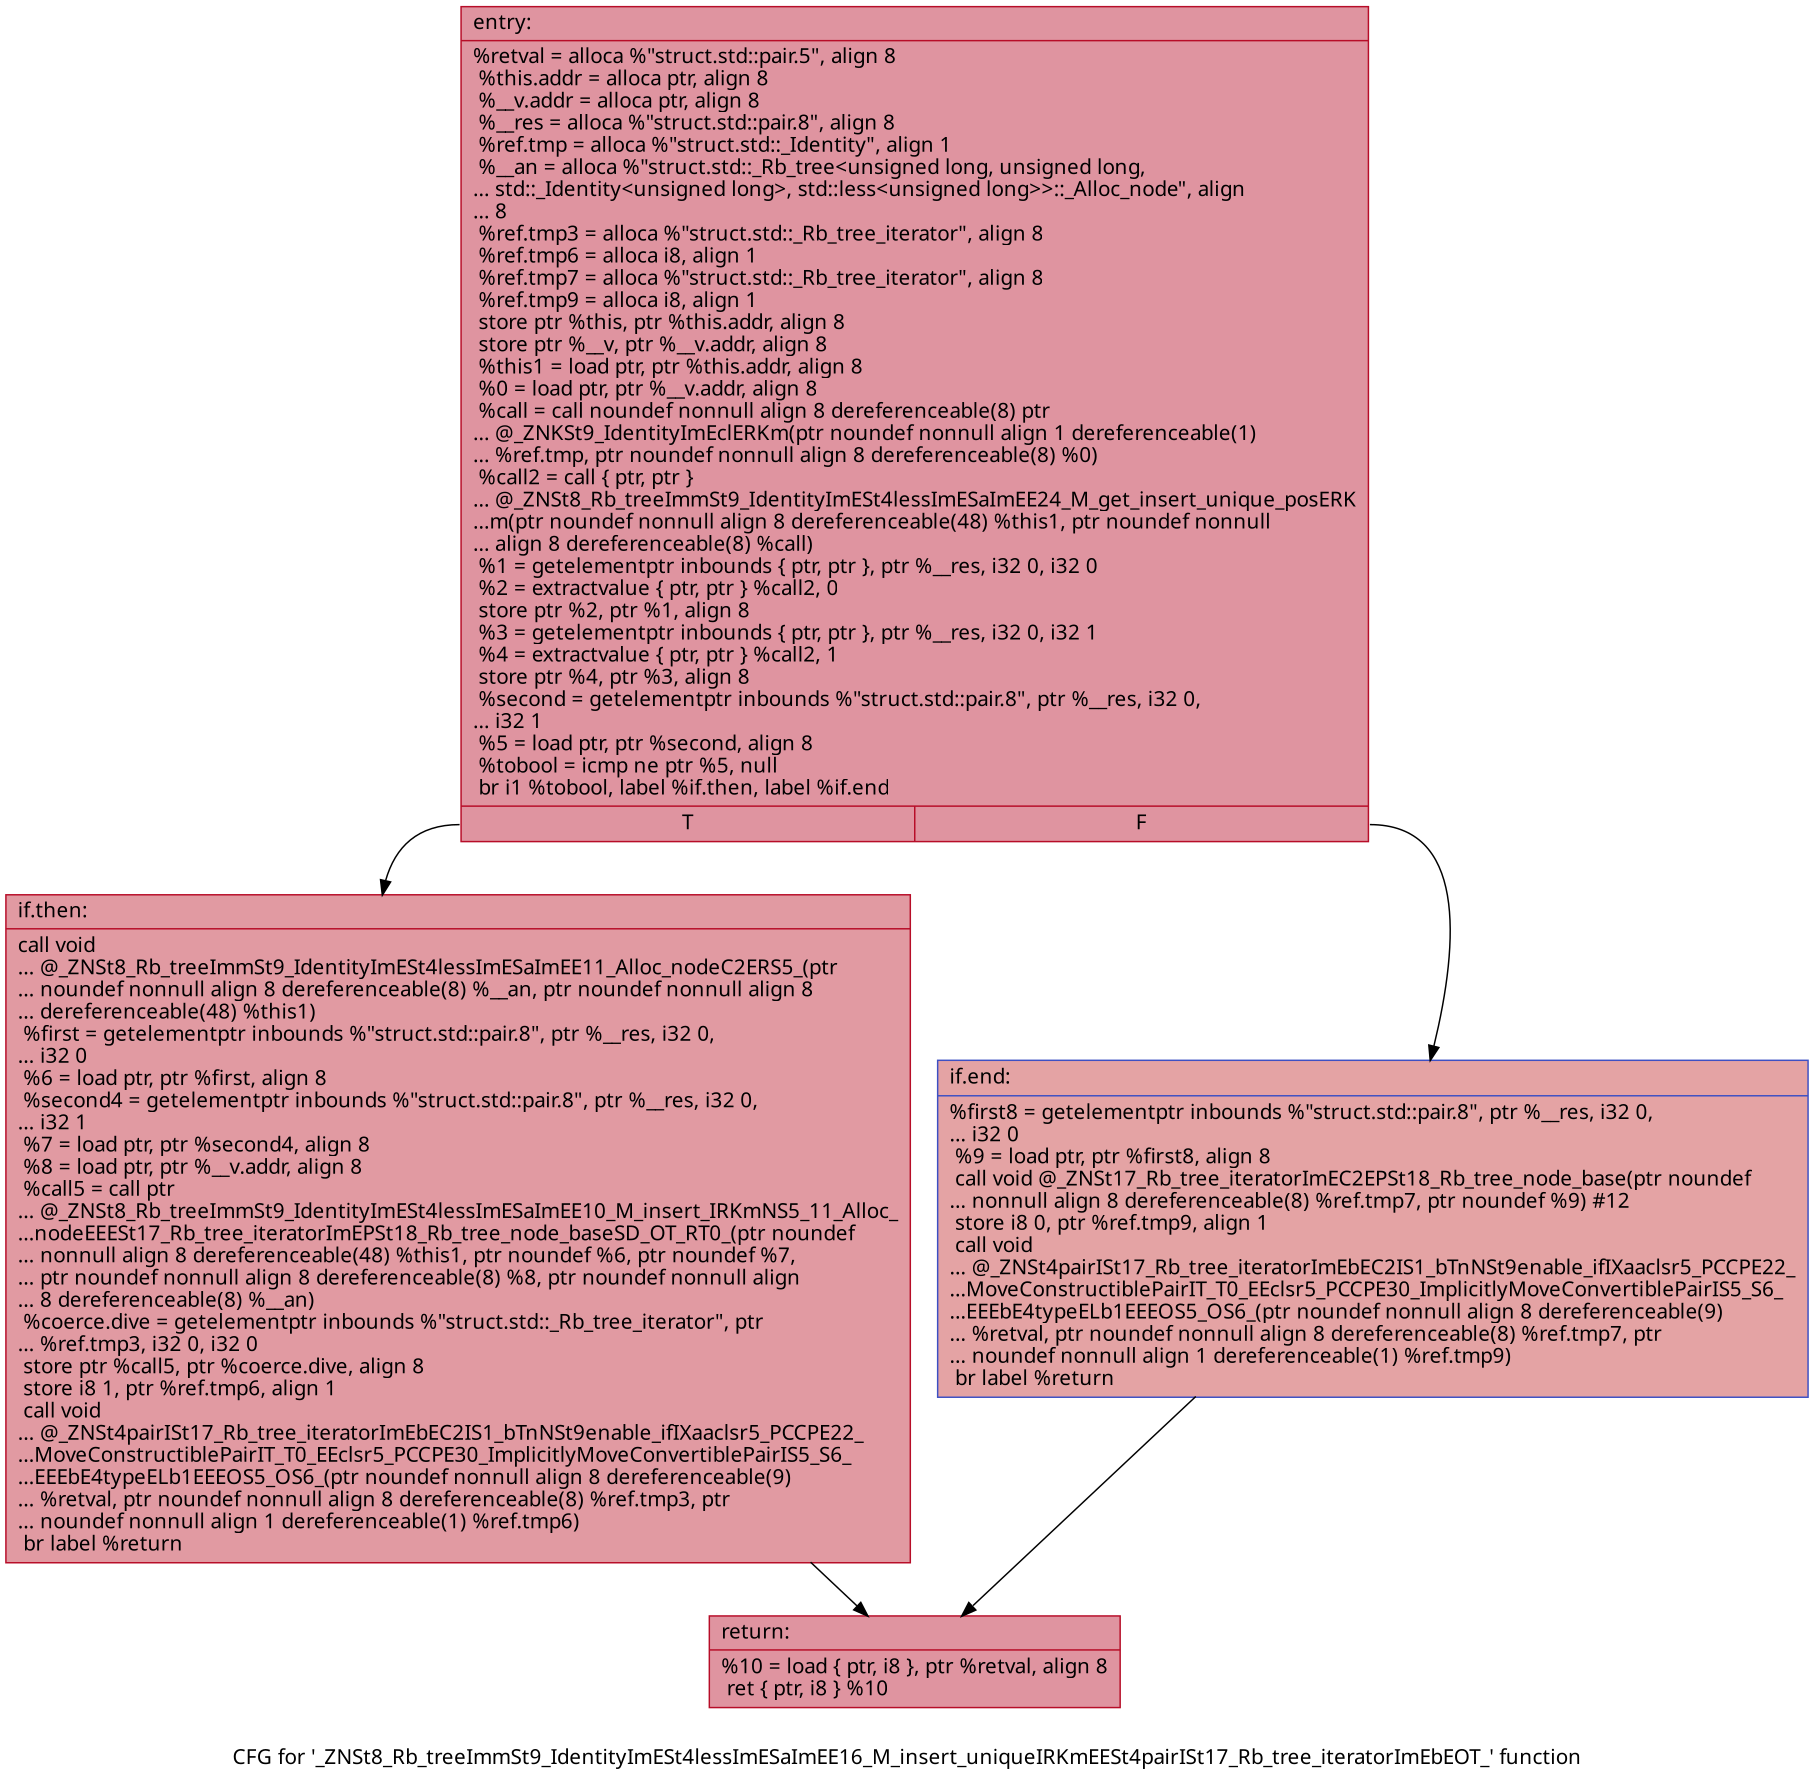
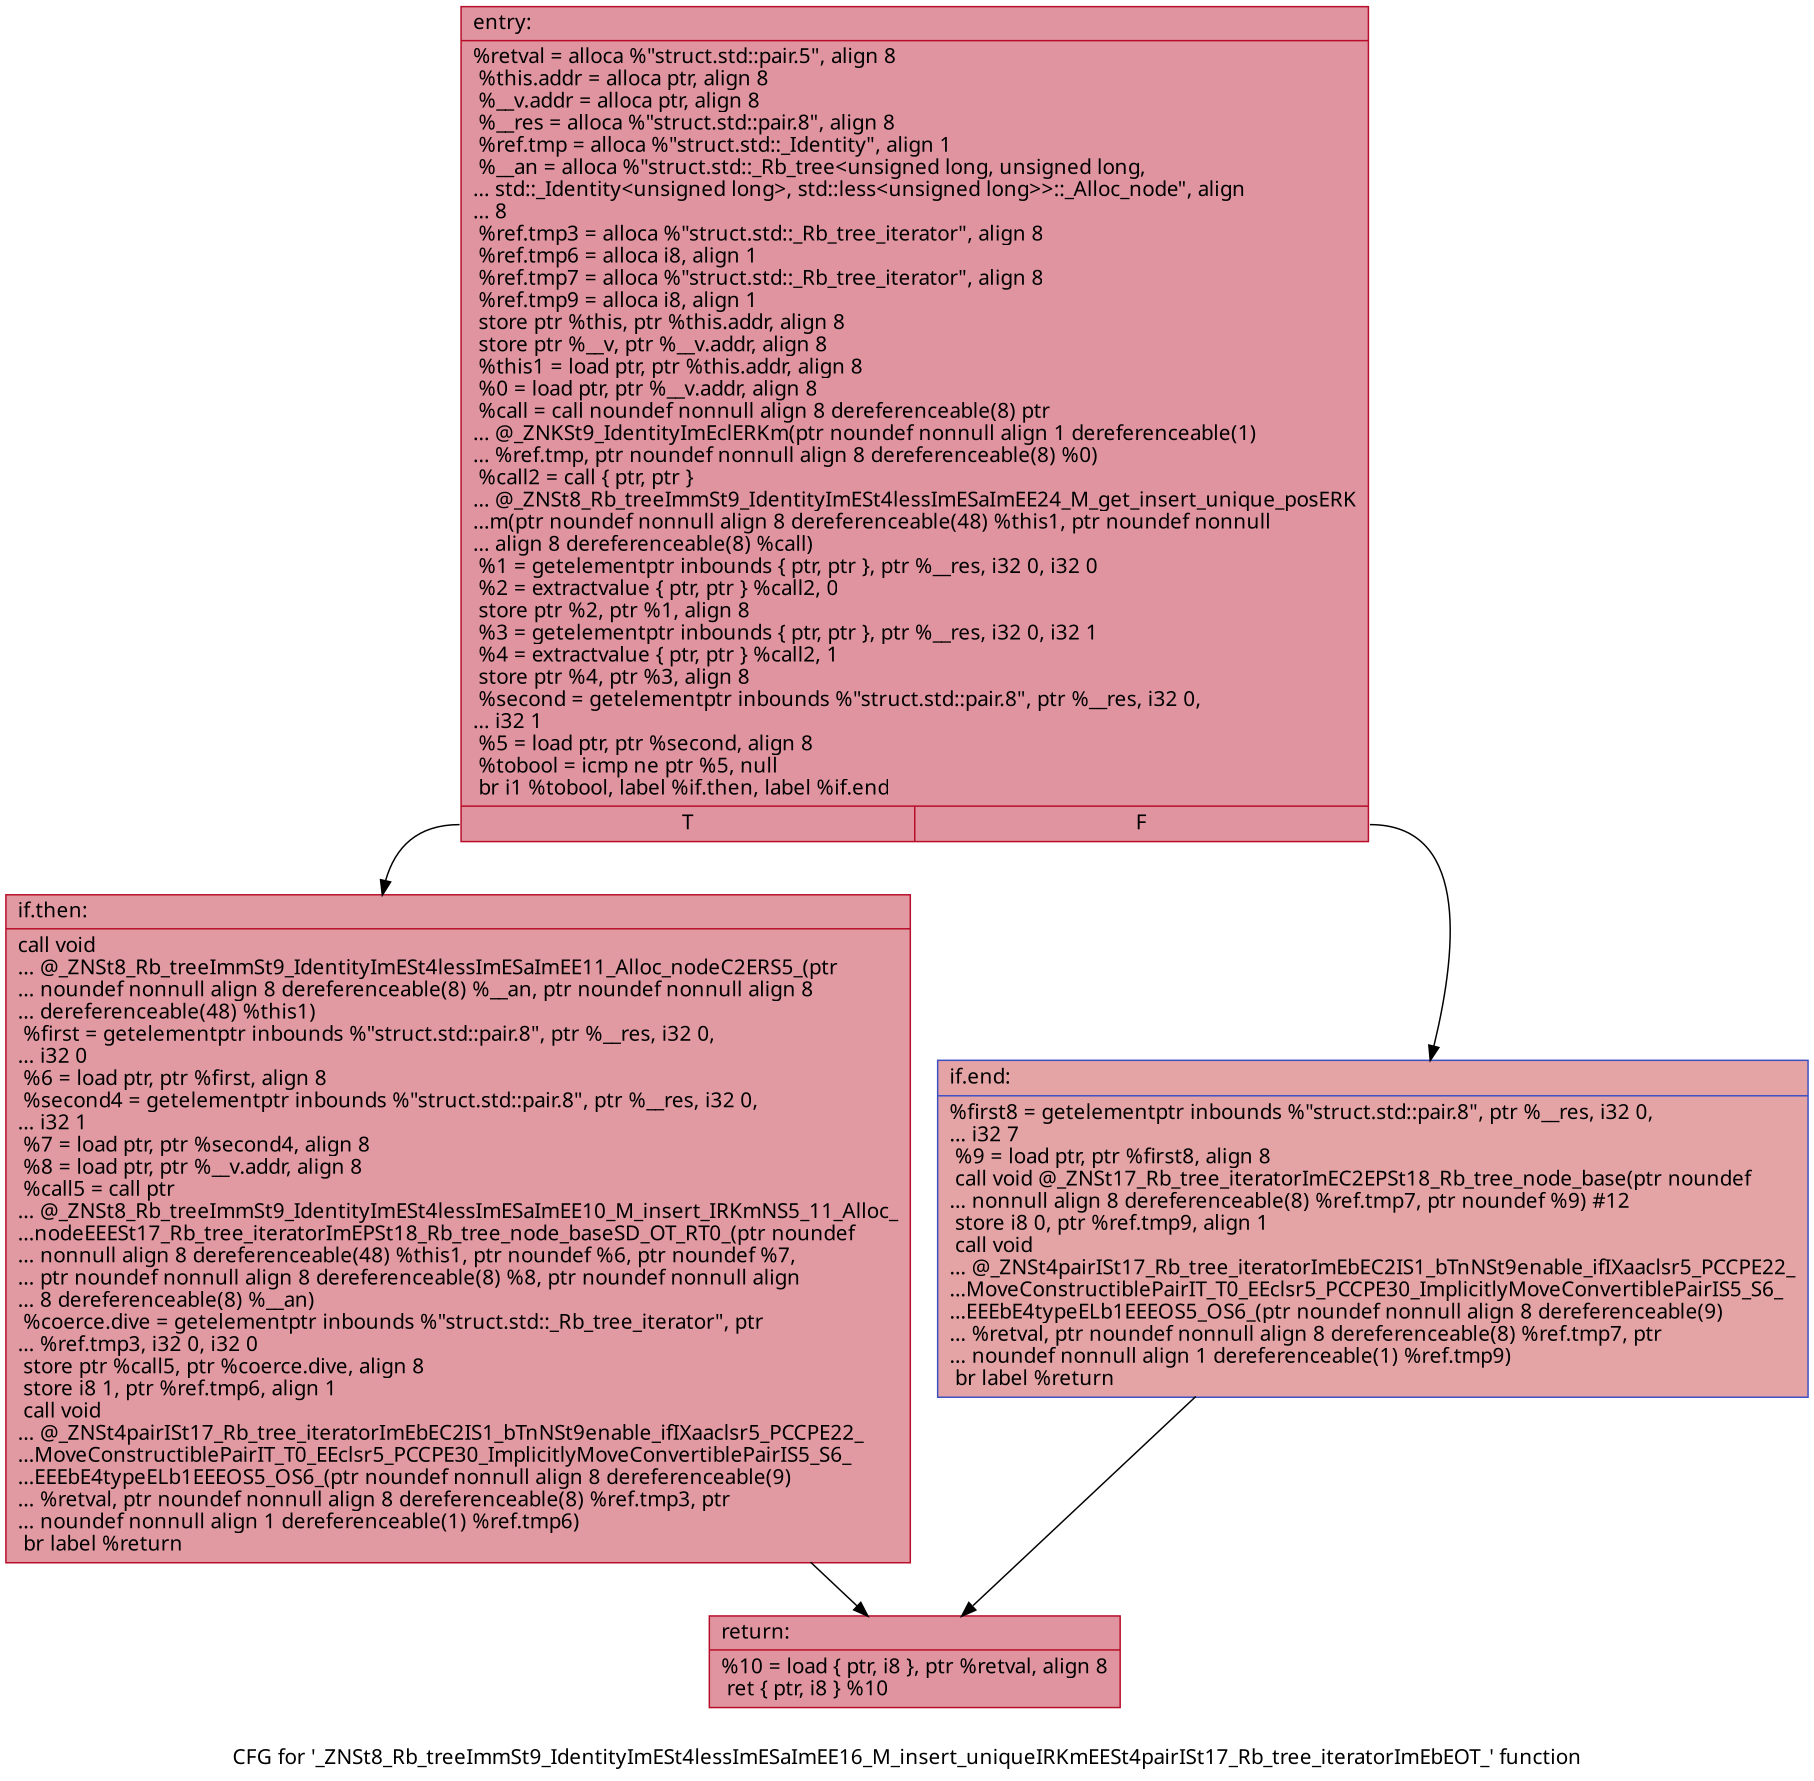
(985, 1135) -> (985, 1135)
